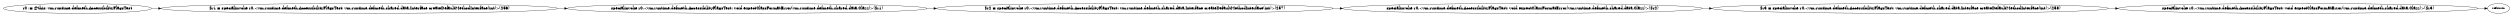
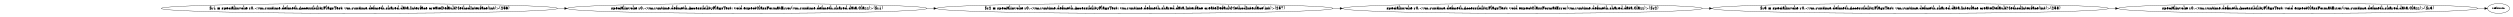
(77, 8) -> none
